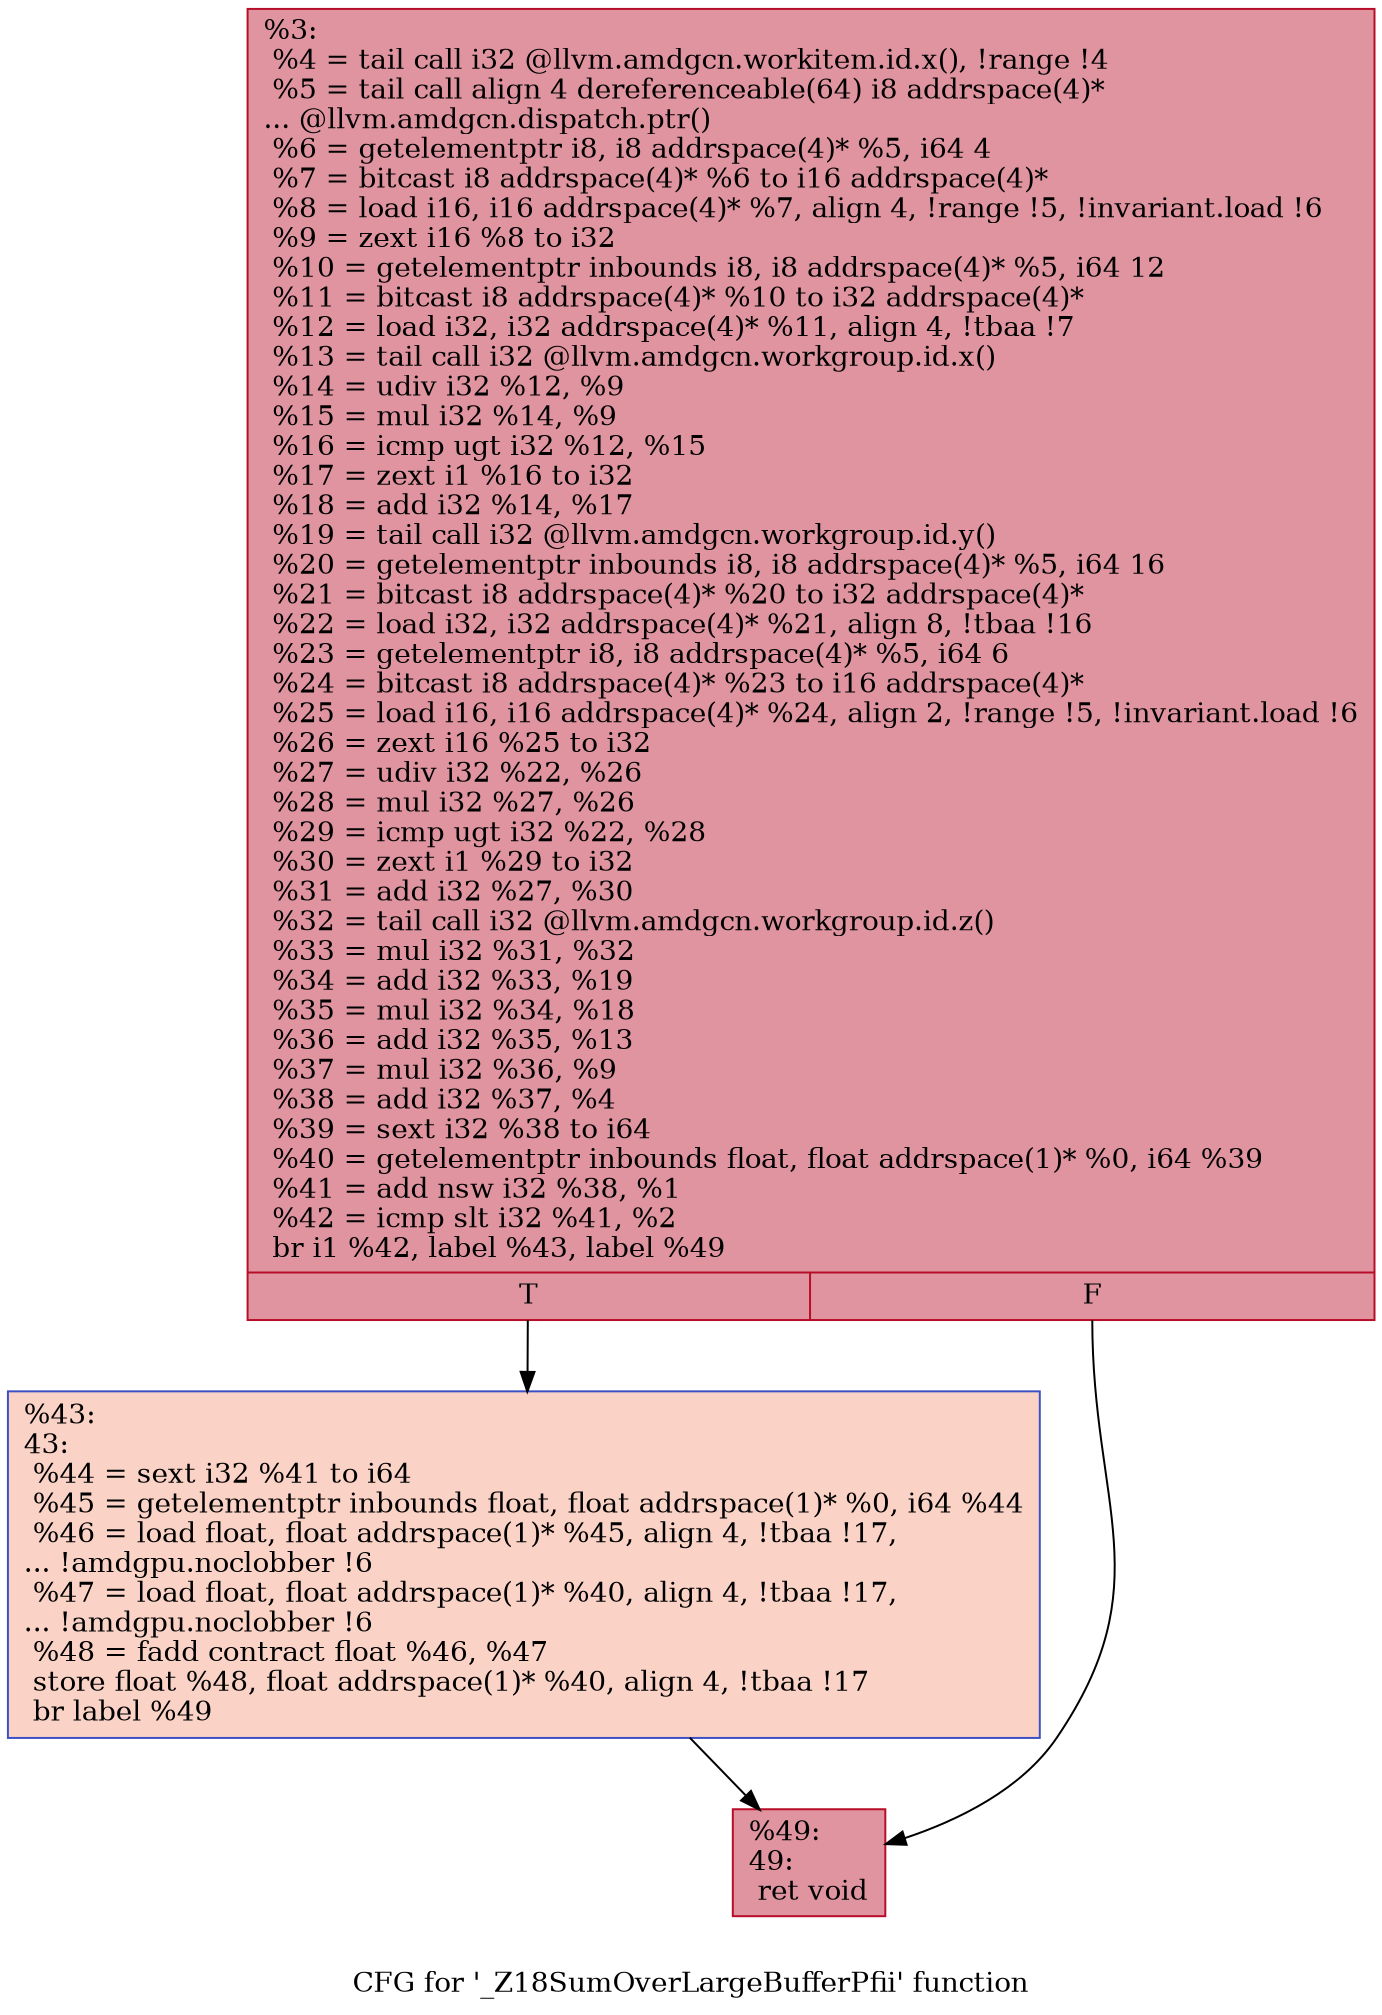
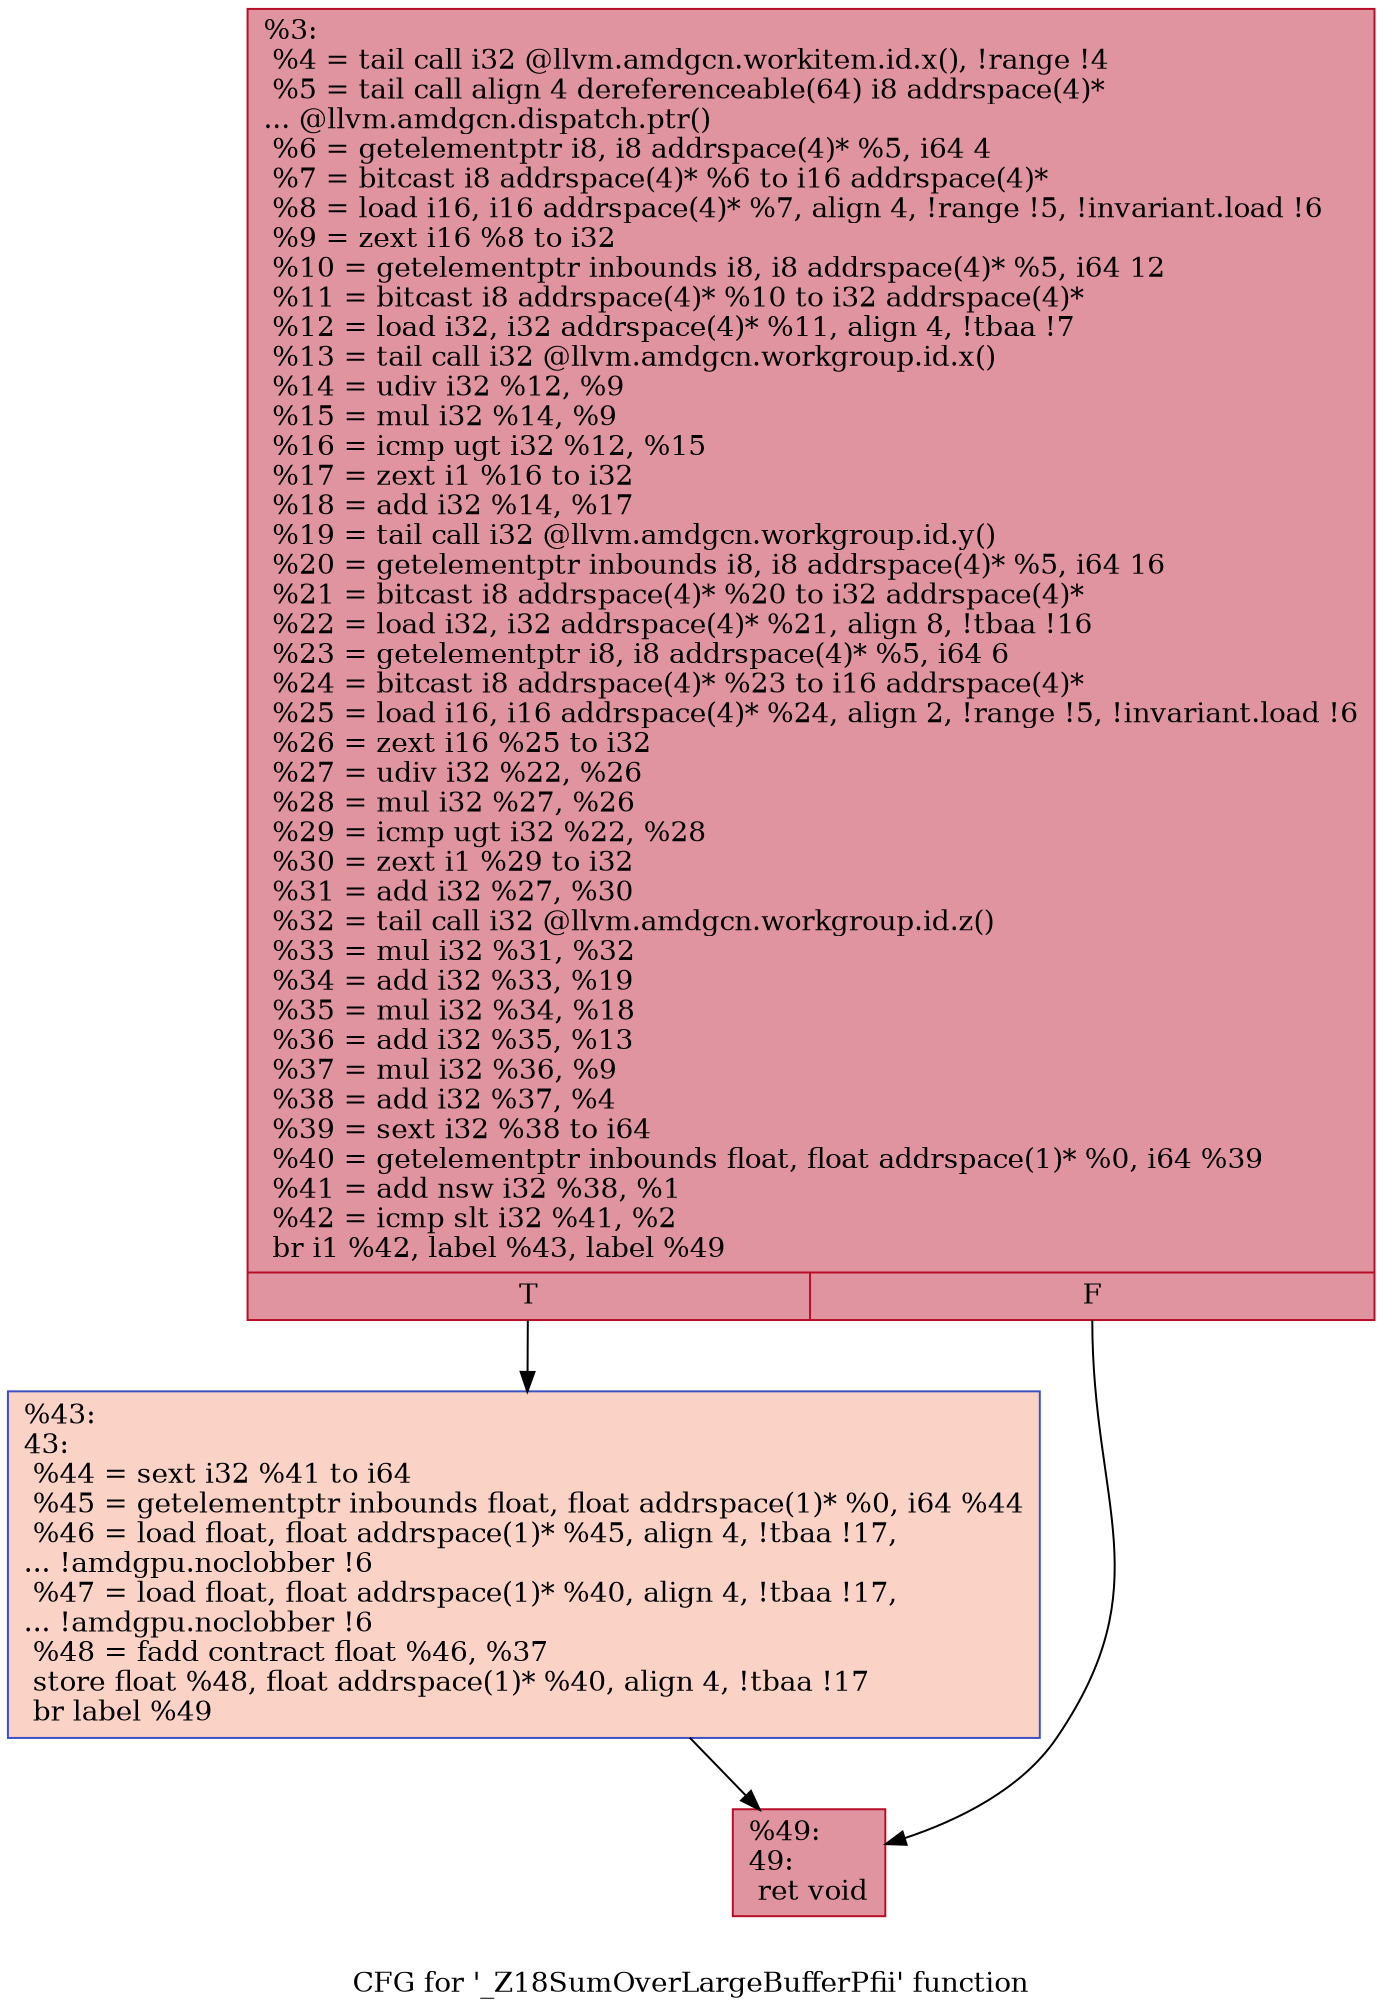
(286, 1653) -> (286, 1653)
